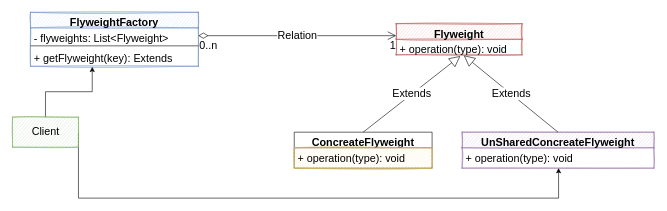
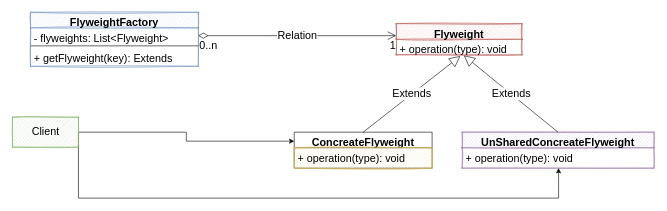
(45, 103) -> none
none -> (186, 140)
